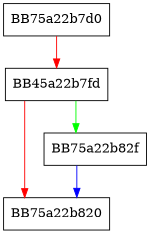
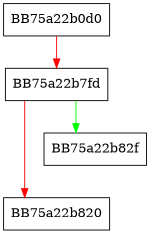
(57, 20) -> (57, 20)
(57, 84) -> (57, 84)
(77, 177) -> none
